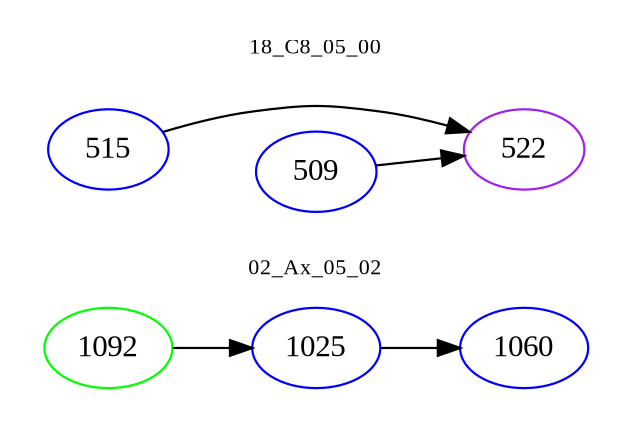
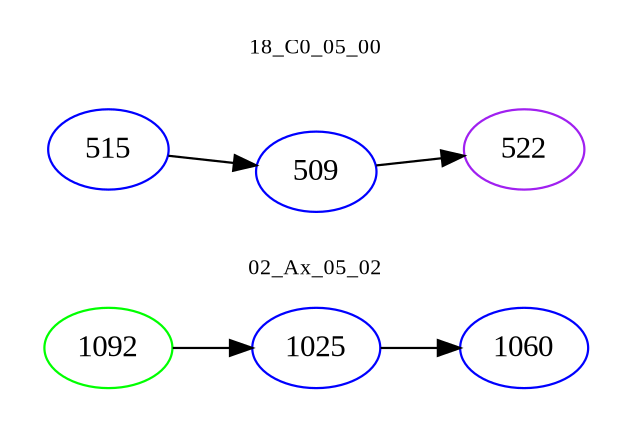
(316, 48) -> (316, 48)
(305, 106) -> (201, 159)
